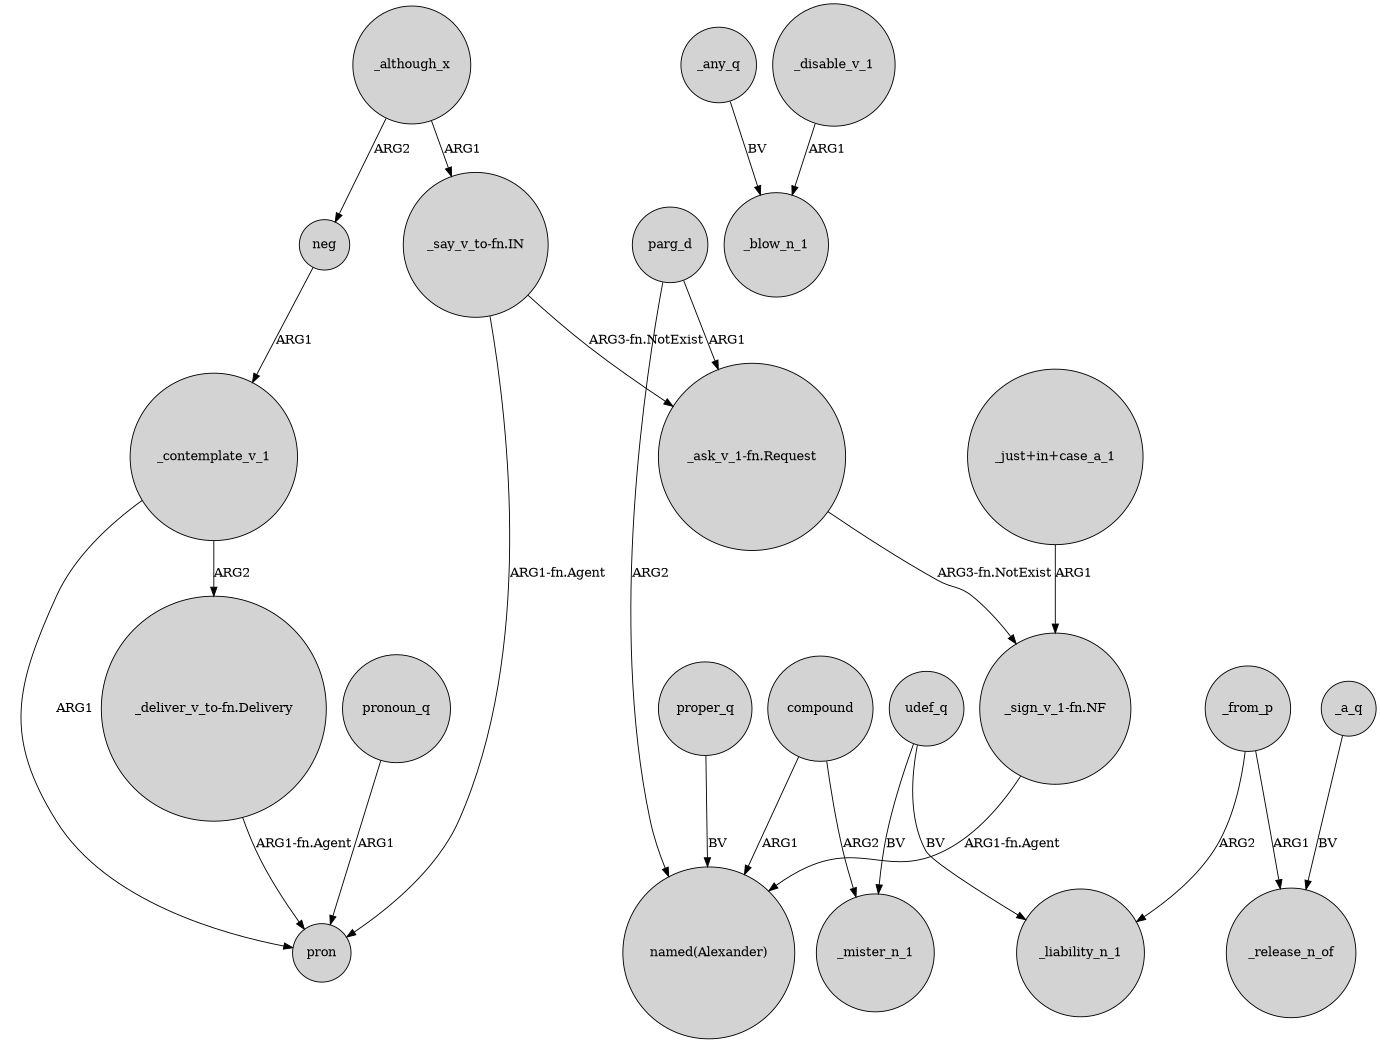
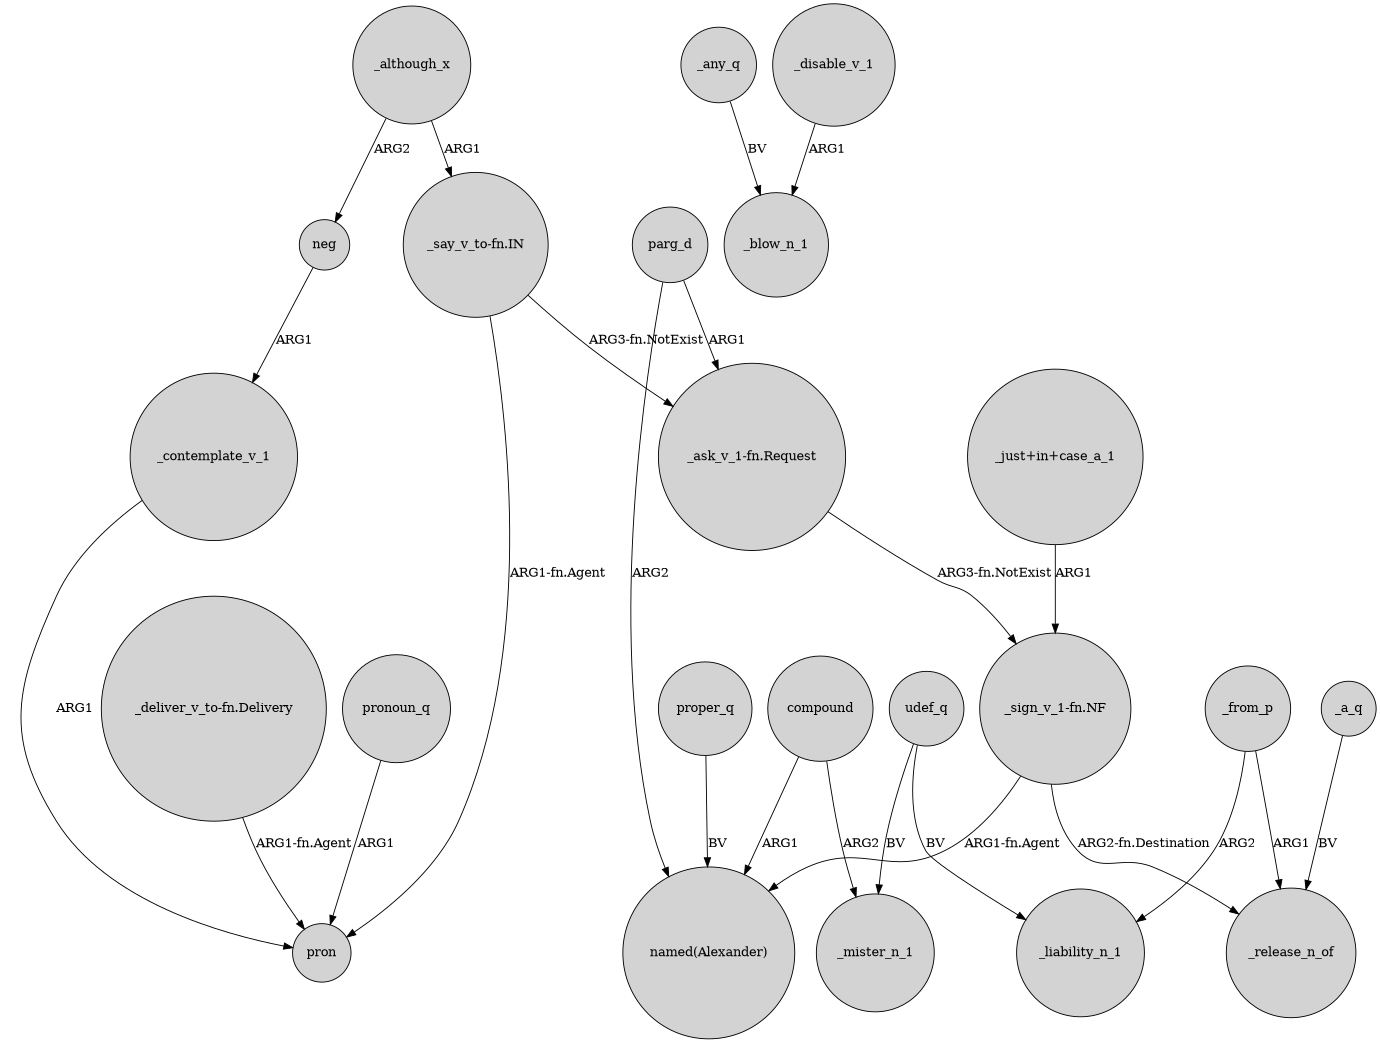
(214, 564) -> none
none -> (1122, 863)
